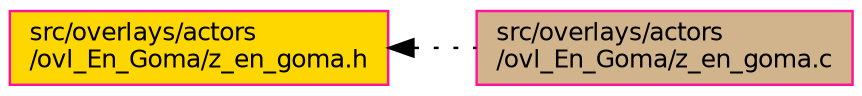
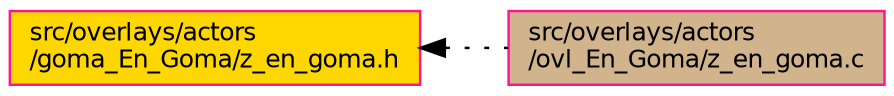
(199, 48) -> (215, 48)
